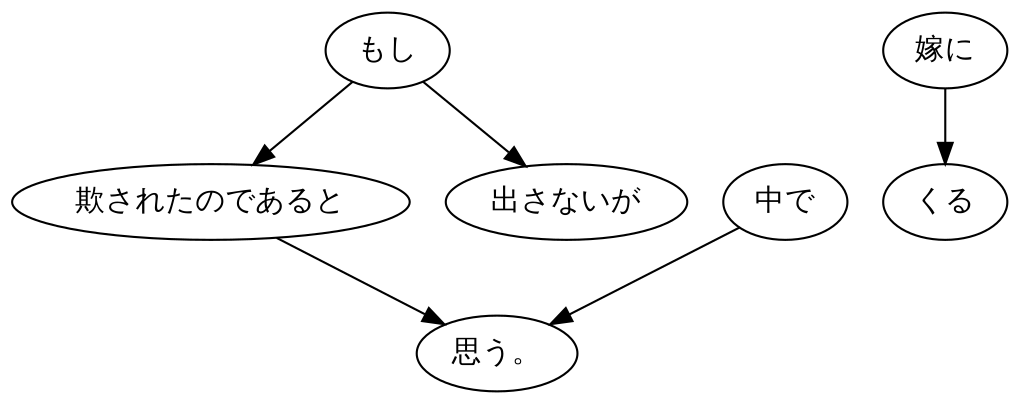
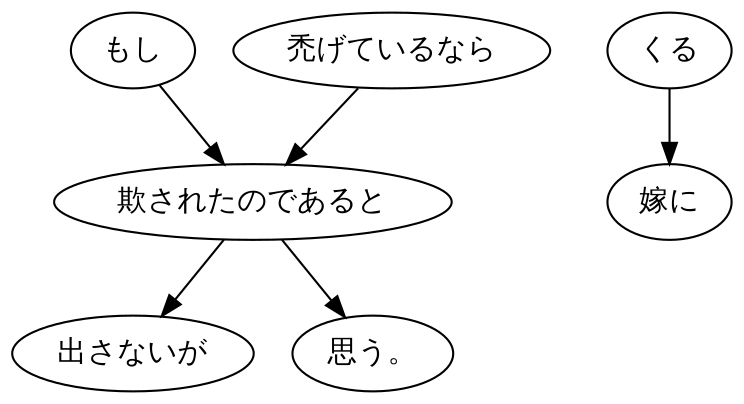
none -> (392, 50)
(945, 116) -> (670, 116)
(466, 117) -> (200, 270)
(785, 202) -> none
